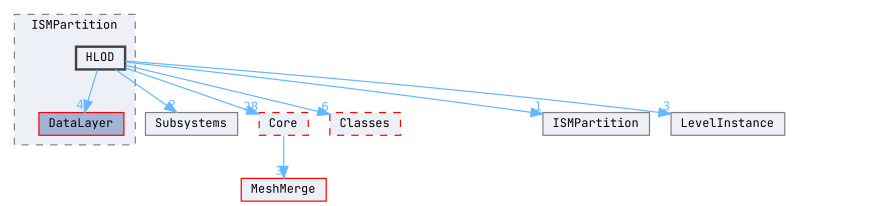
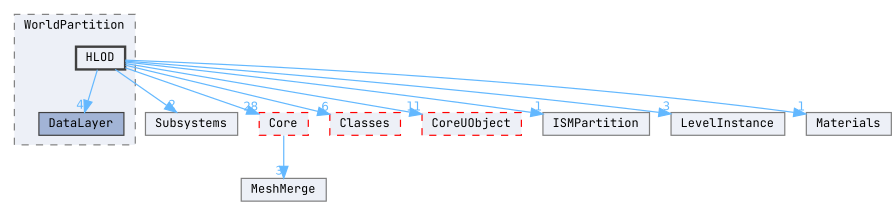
(75, 26) -> (75, 26)
(81, 124) -> (81, 124)
none -> (472, 124)
none -> (849, 124)
(284, 190) -> (284, 190)
